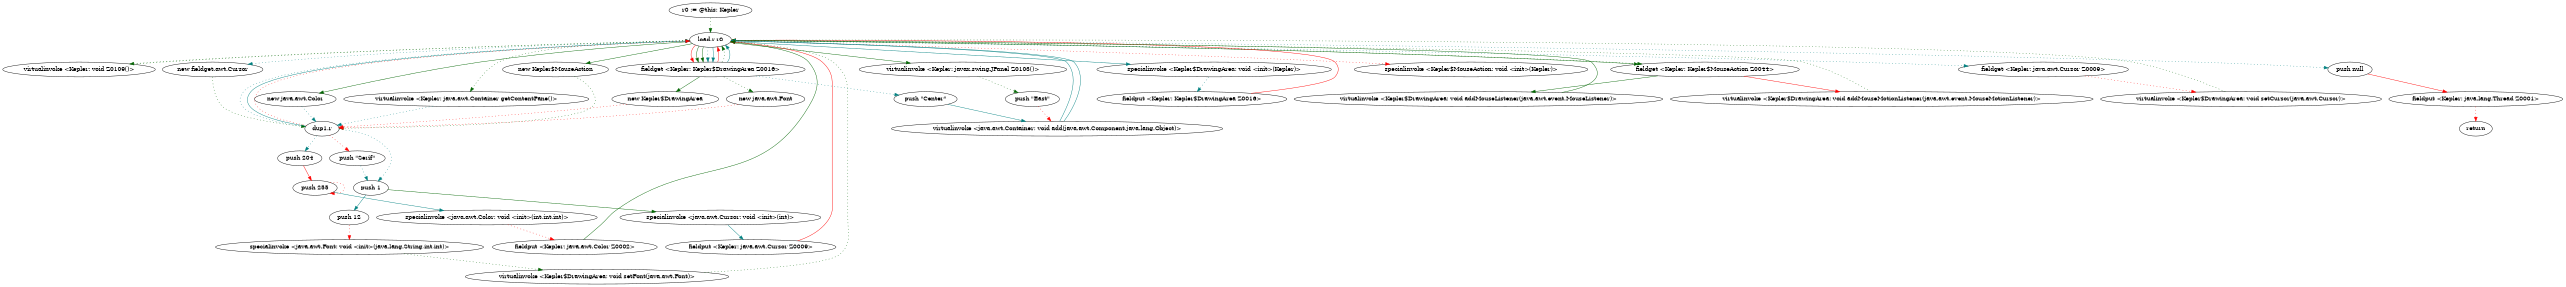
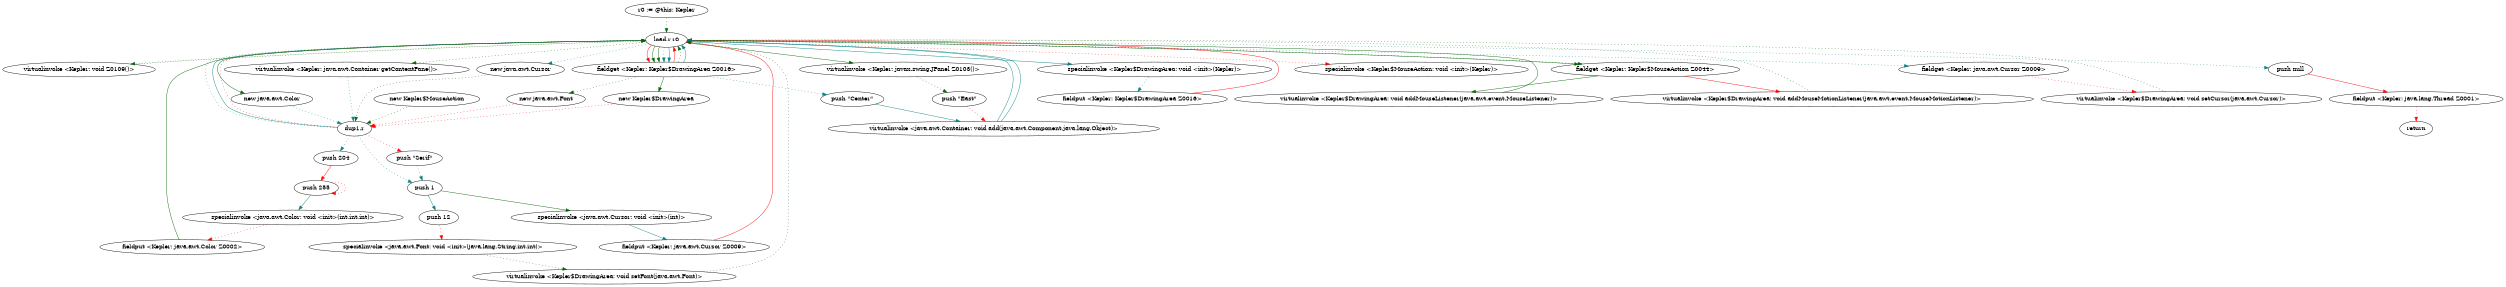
(641, 53) -> none
(213, 69) -> (521, 69)
